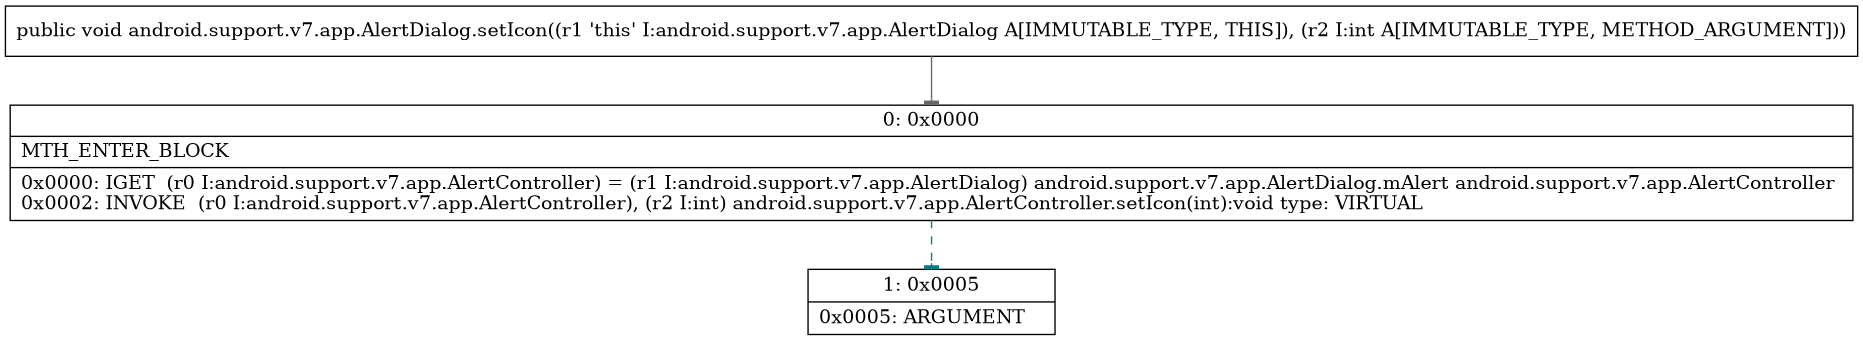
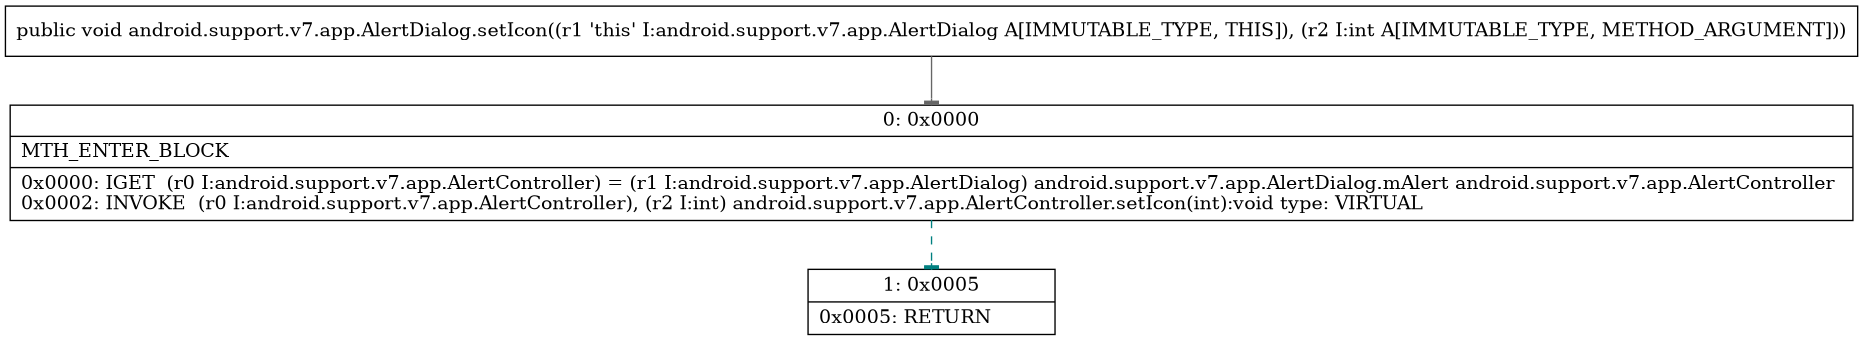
(932, 318) -> (915, 318)
